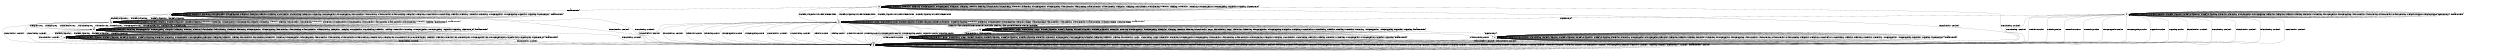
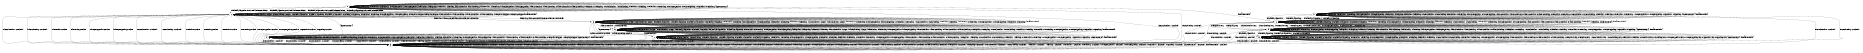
(525, 11) -> (812, 8)
(1483, 18) -> (329, 18)
none -> (635, 32)
